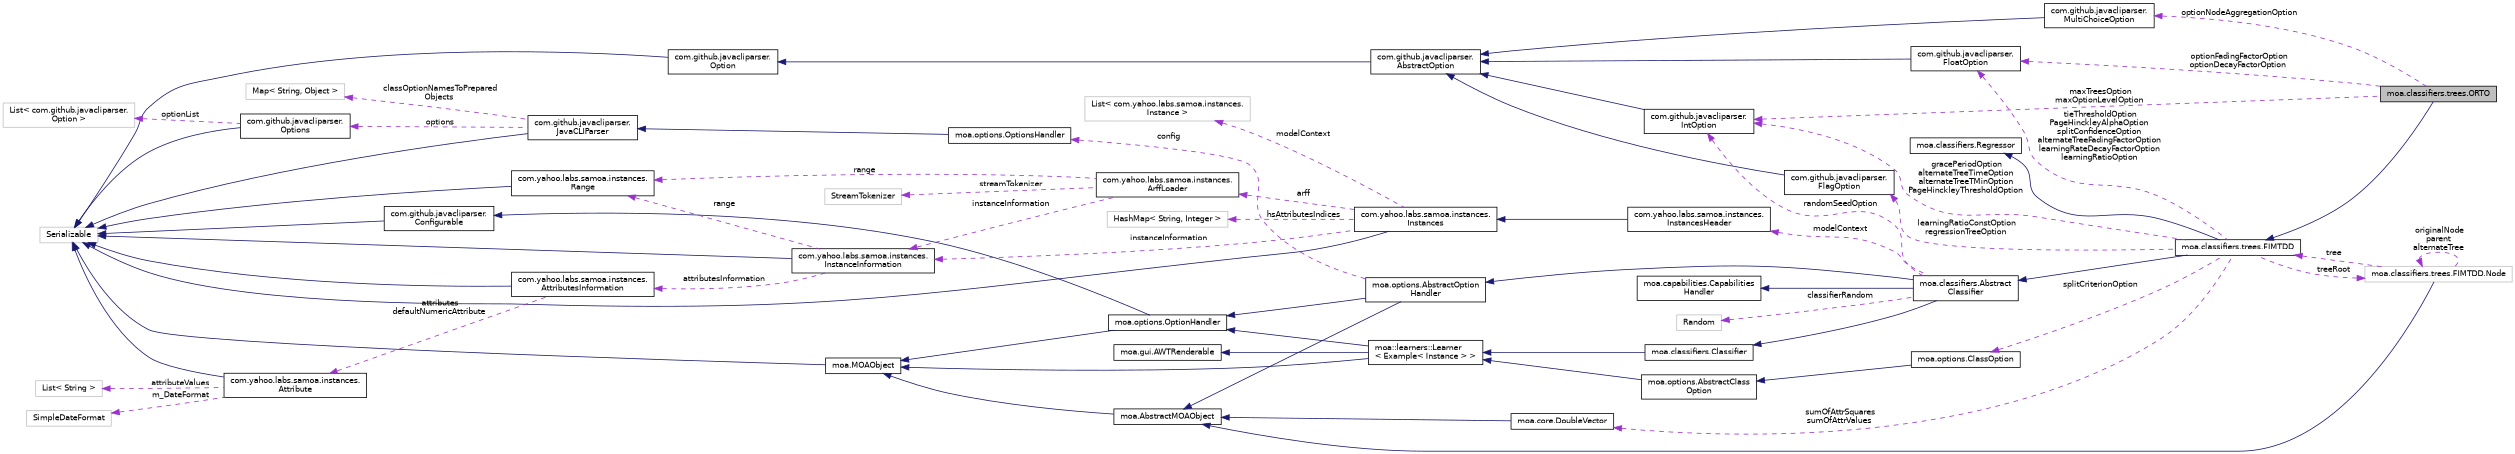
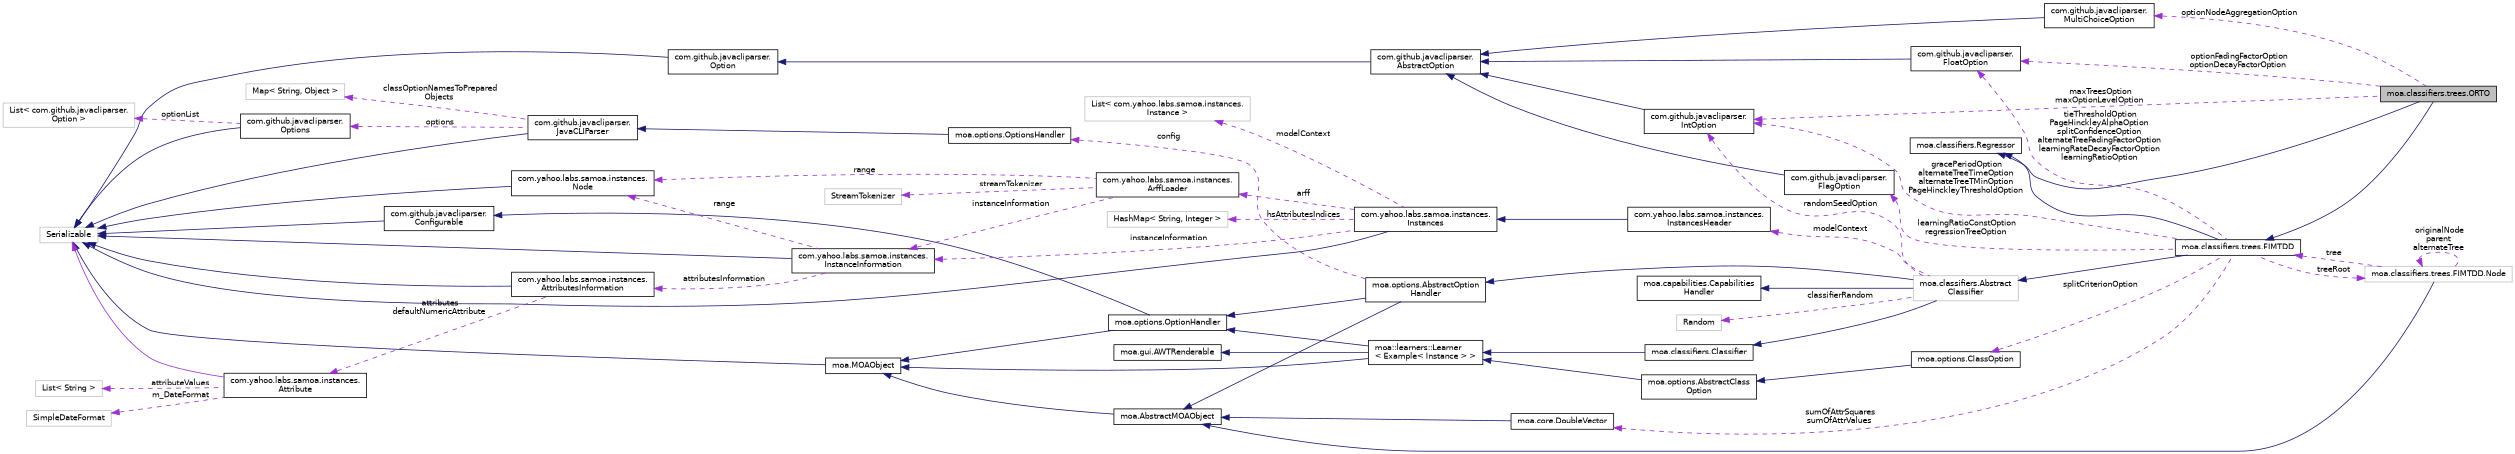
none -> (2212, 168)
(583, 183) -> (583, 183)
(1966, 288) -> (1966, 288)
(128, 340) -> (128, 340)
